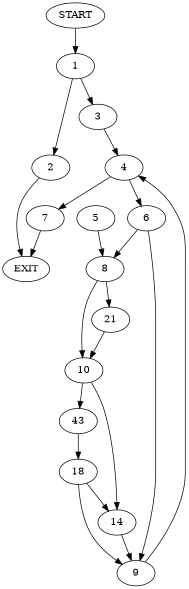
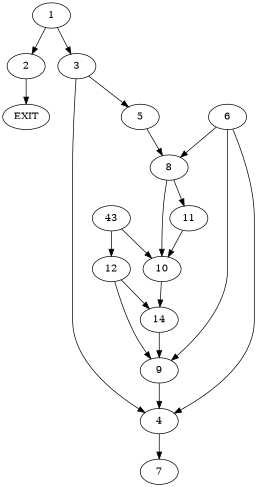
(75, 15) -> none
none -> (106, 89)
(134, 190) -> (254, 284)
(37, 240) -> none
(111, 320) -> (189, 218)
(81, 392) -> (134, 241)
(78, 472) -> (111, 269)
